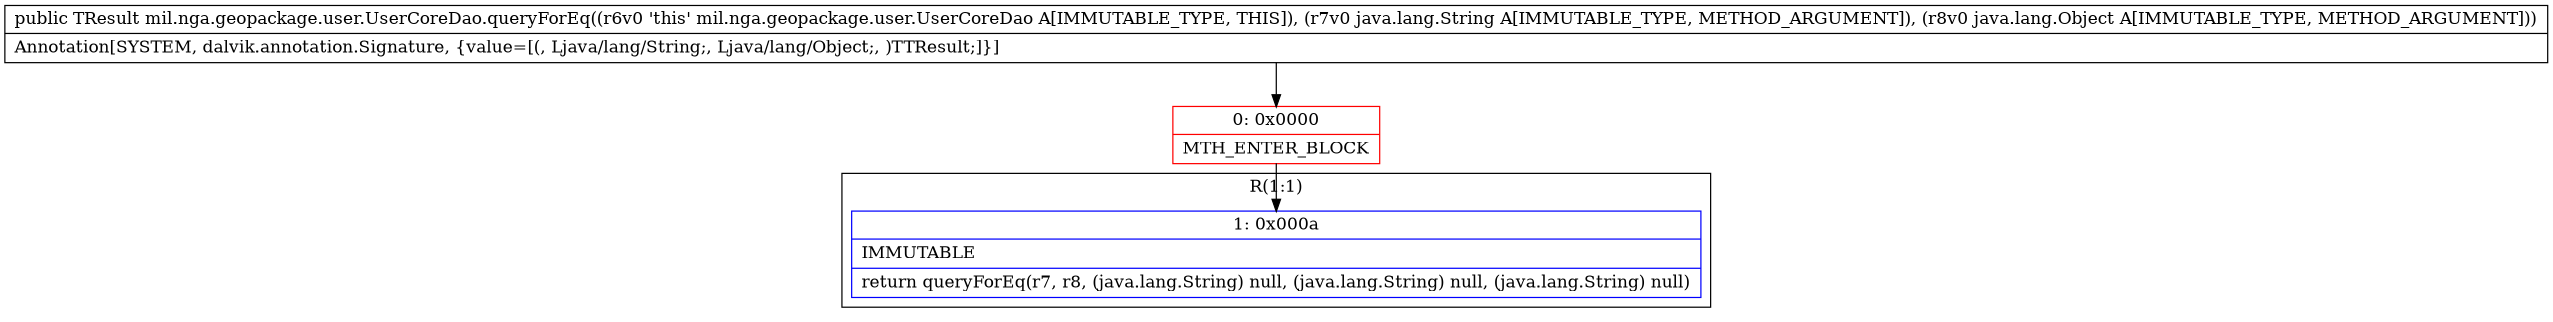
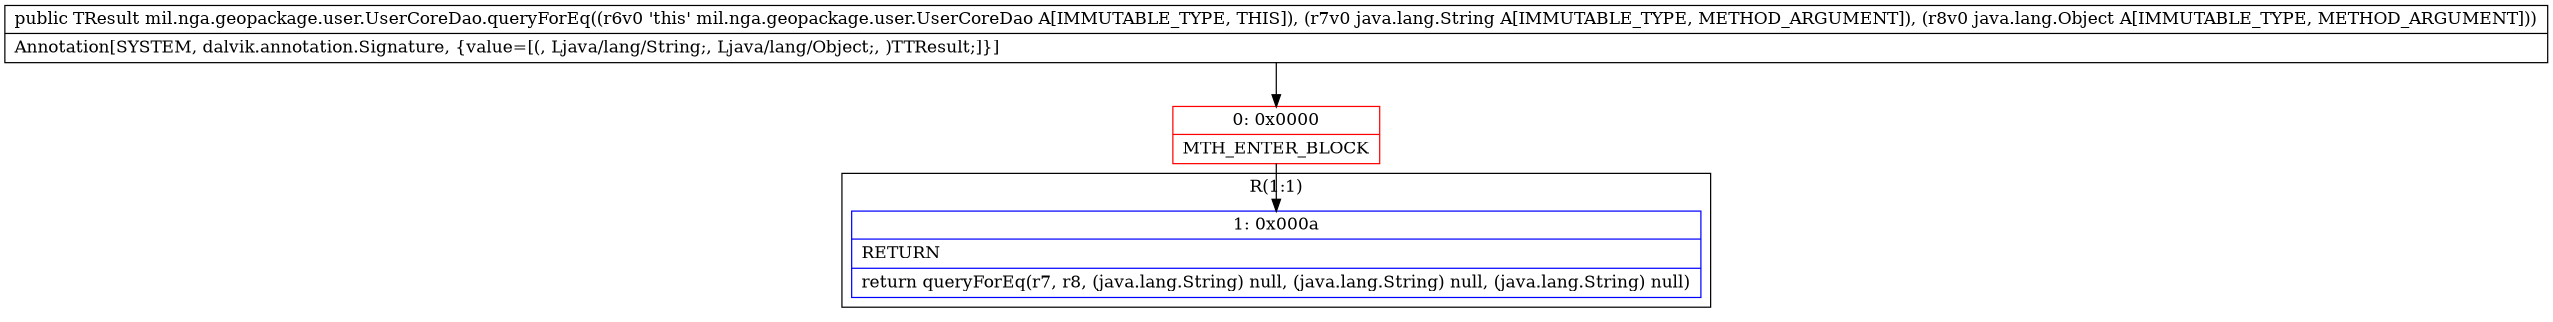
(919, 253) -> (901, 253)
